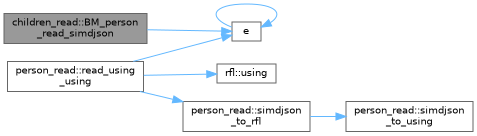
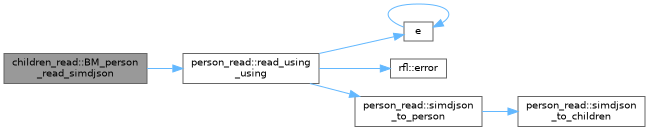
(184, 30) -> (160, 68)
(246, 74) -> (418, 68)
(246, 116) -> (418, 112)
(410, 116) -> (582, 112)
